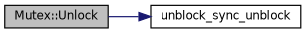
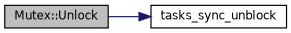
(226, 17) -> (219, 17)
